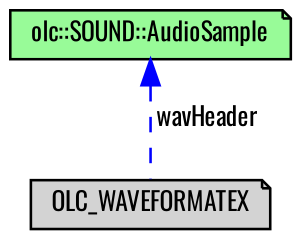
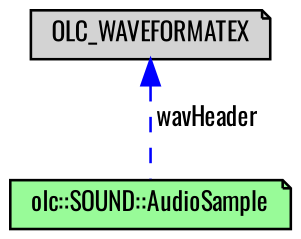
(151, 133) -> (151, 133)
